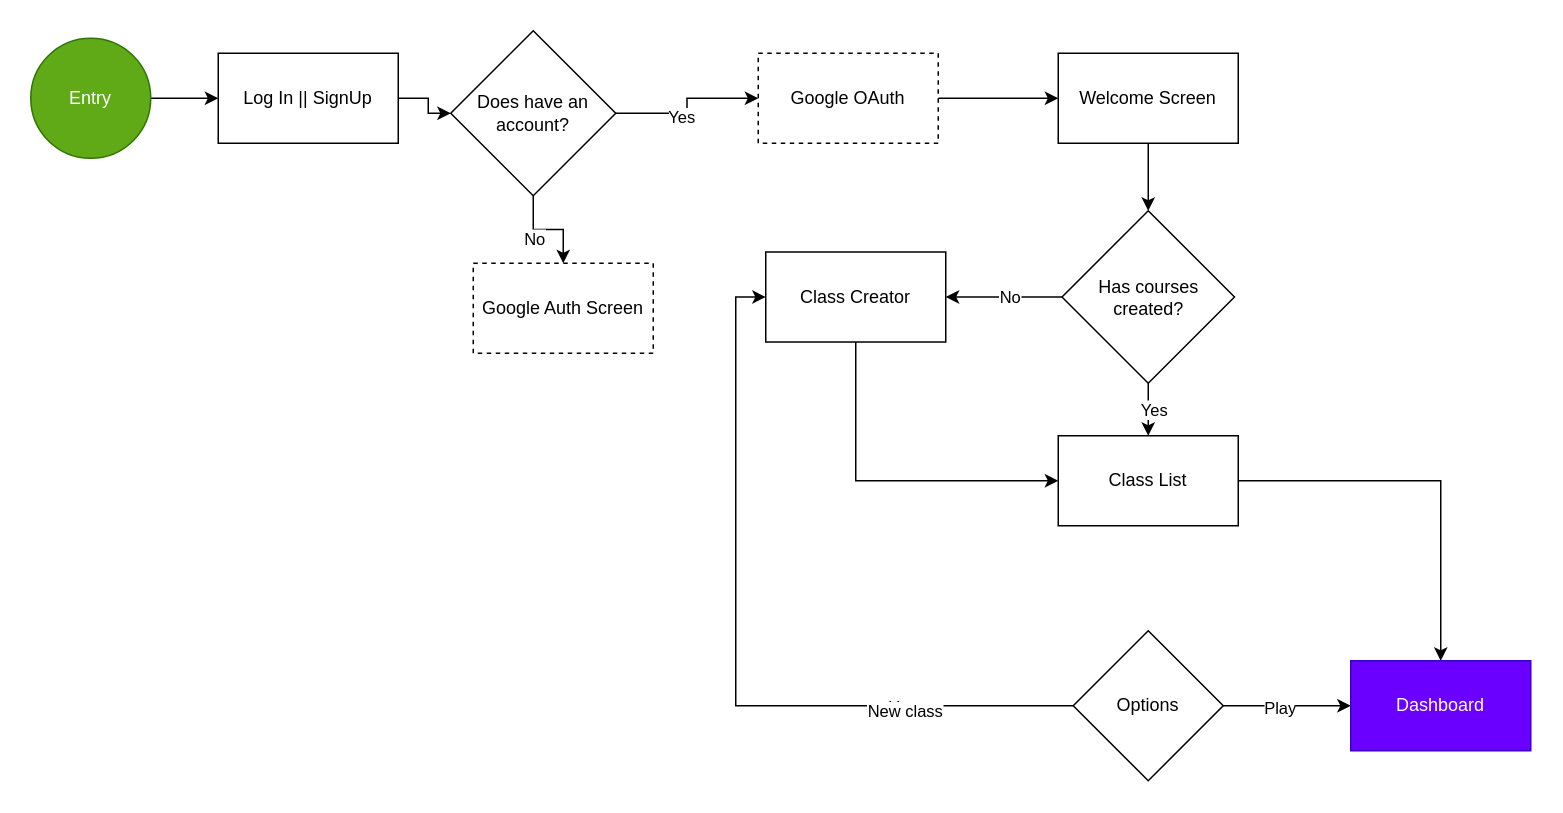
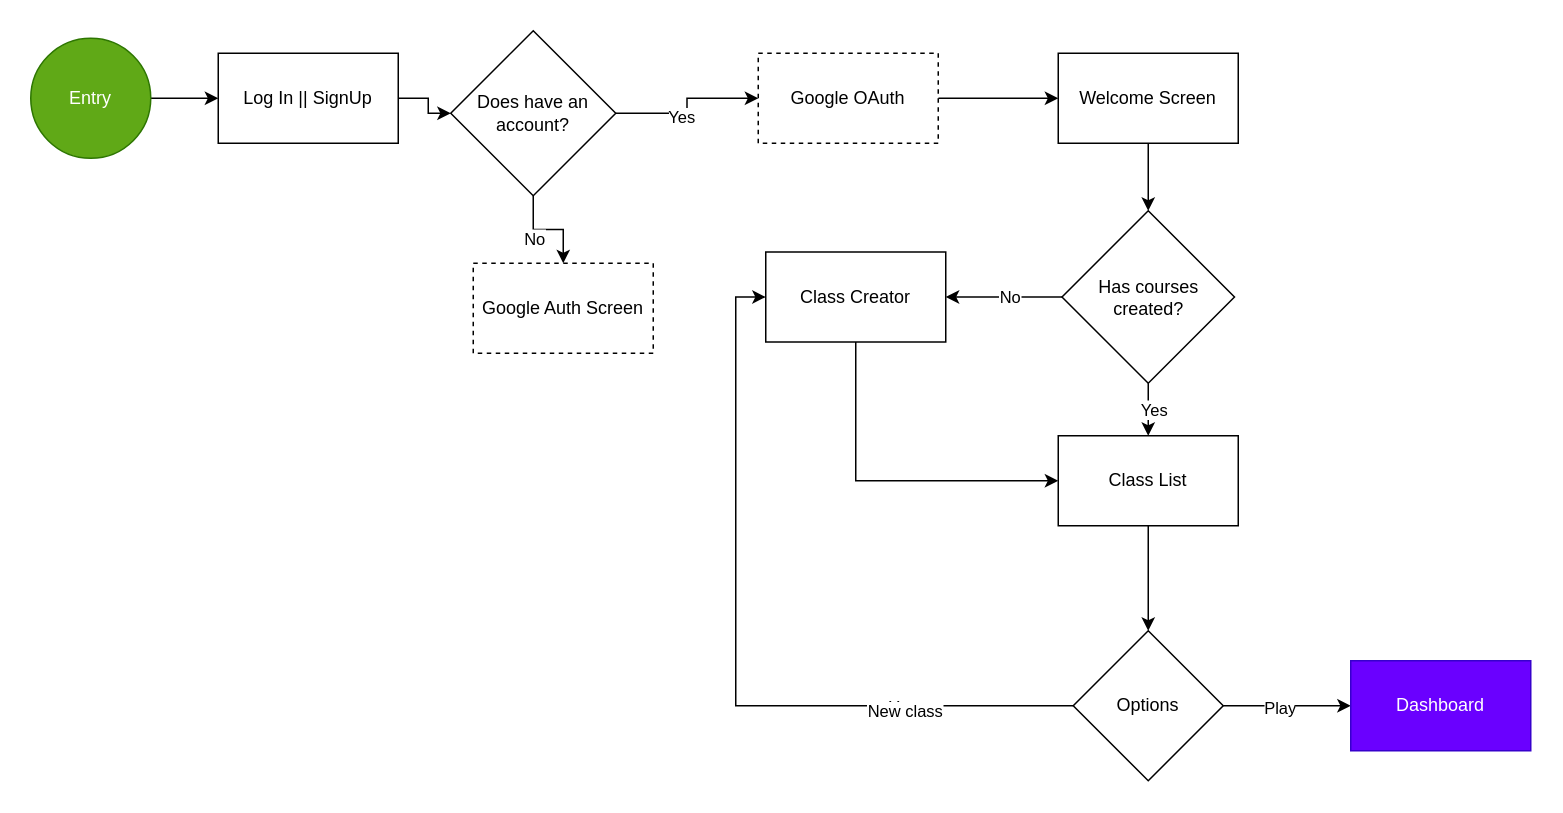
(1425, 481) -> (1148, 573)
